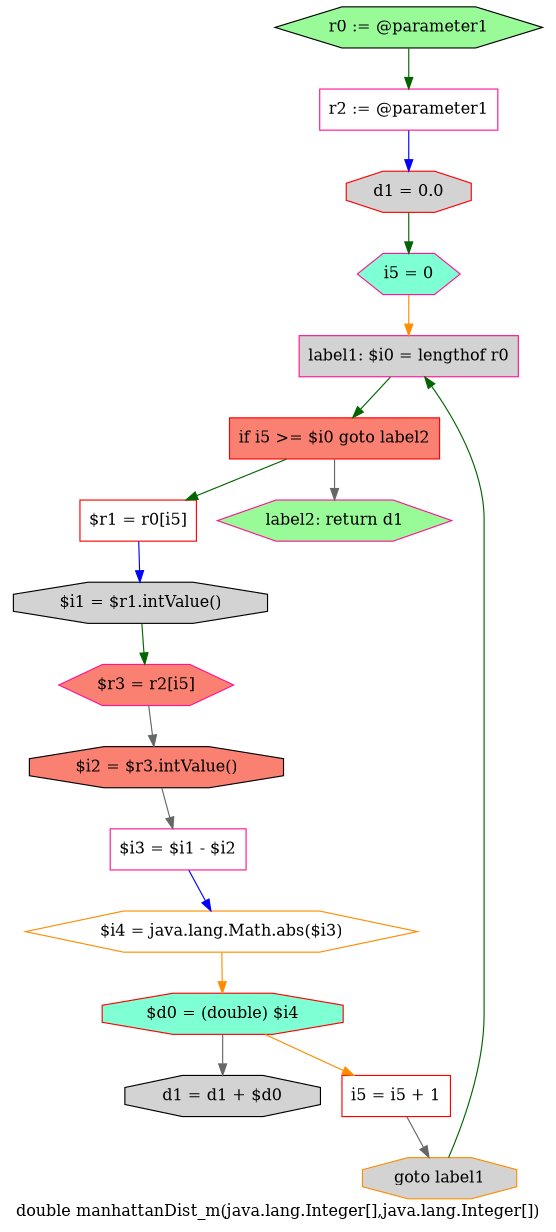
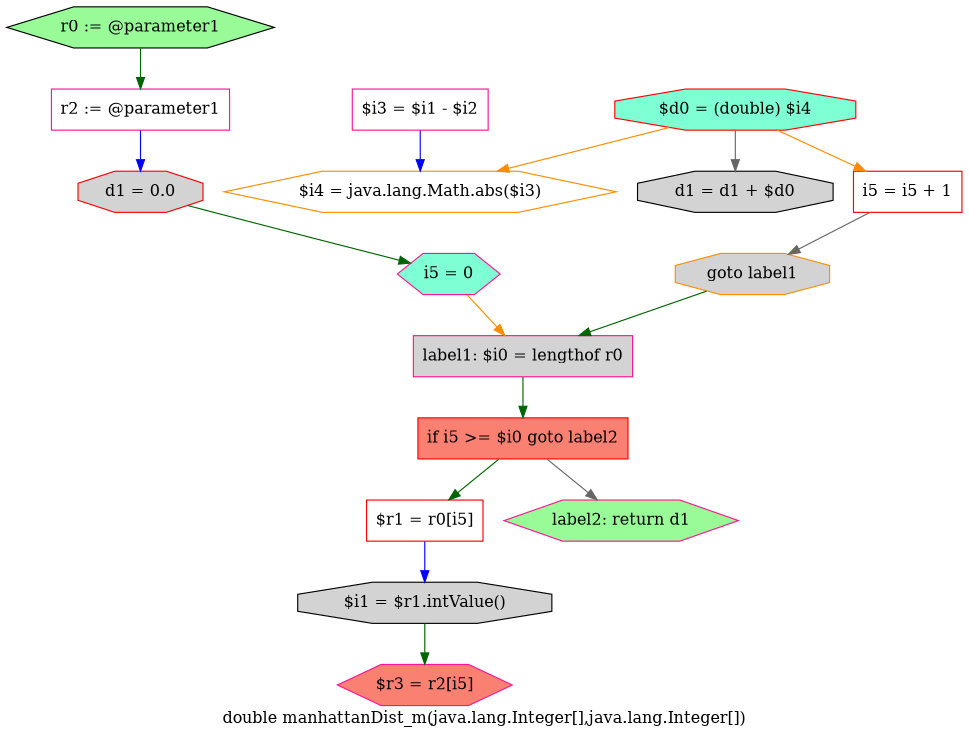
(156, 767) -> none
(222, 967) -> (589, 148)
